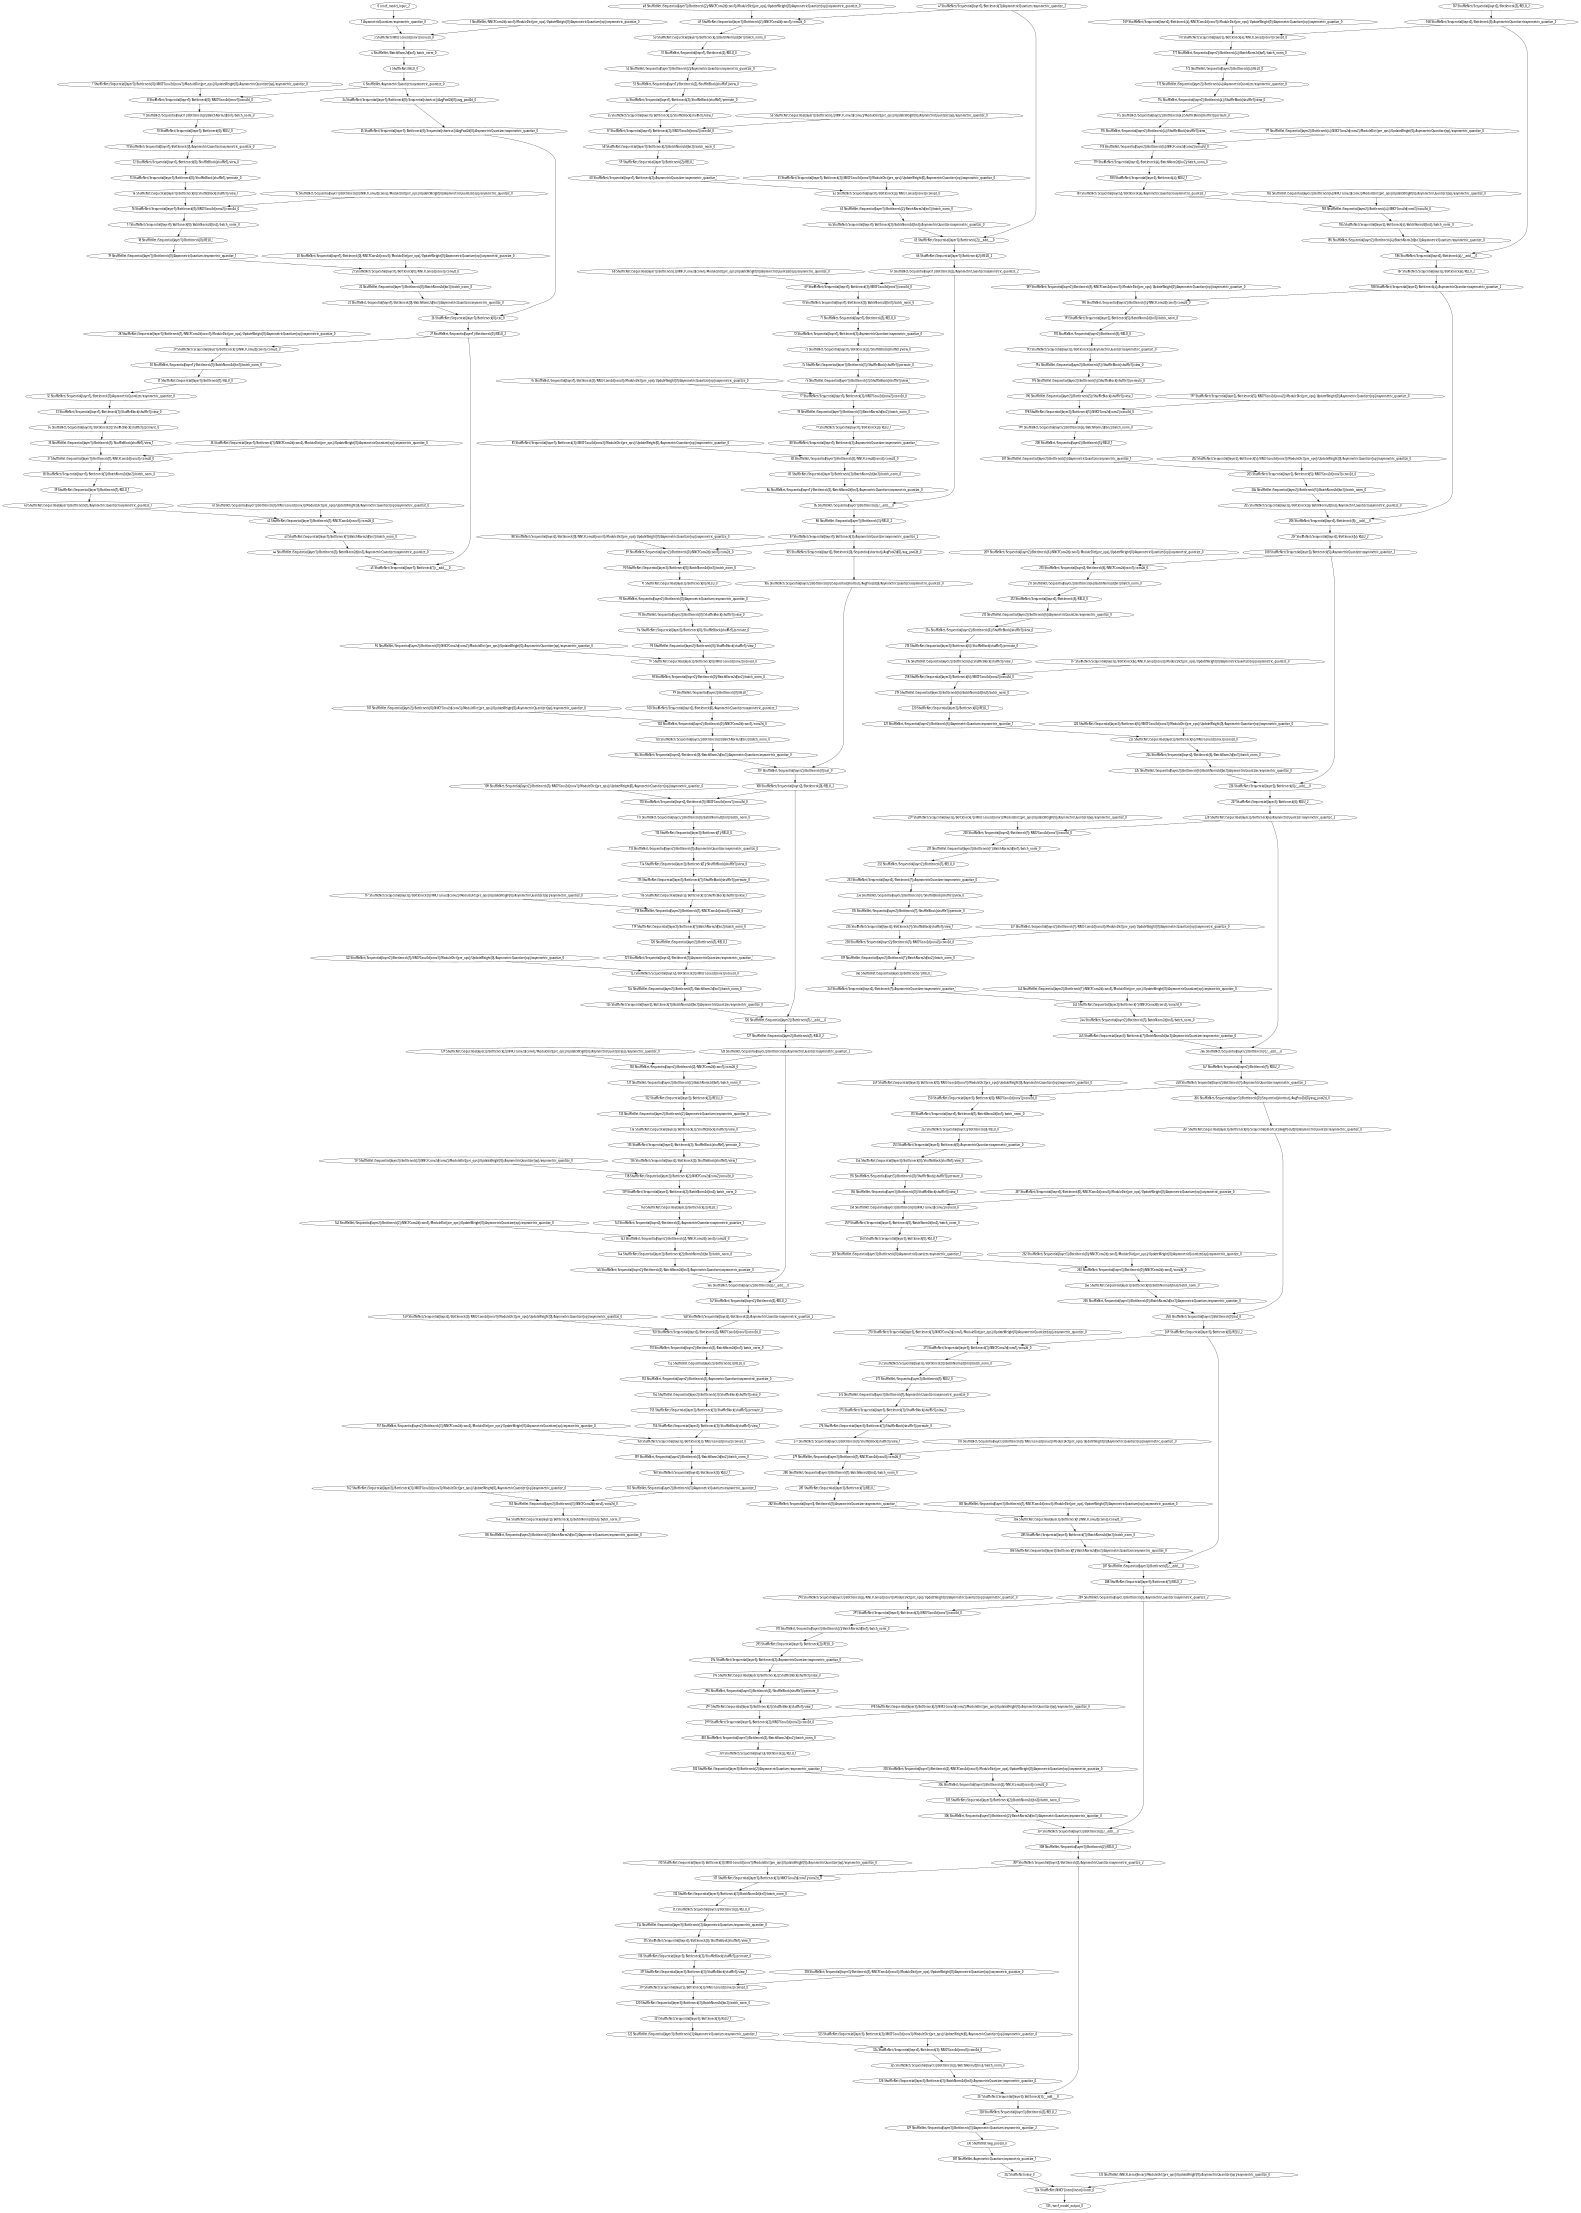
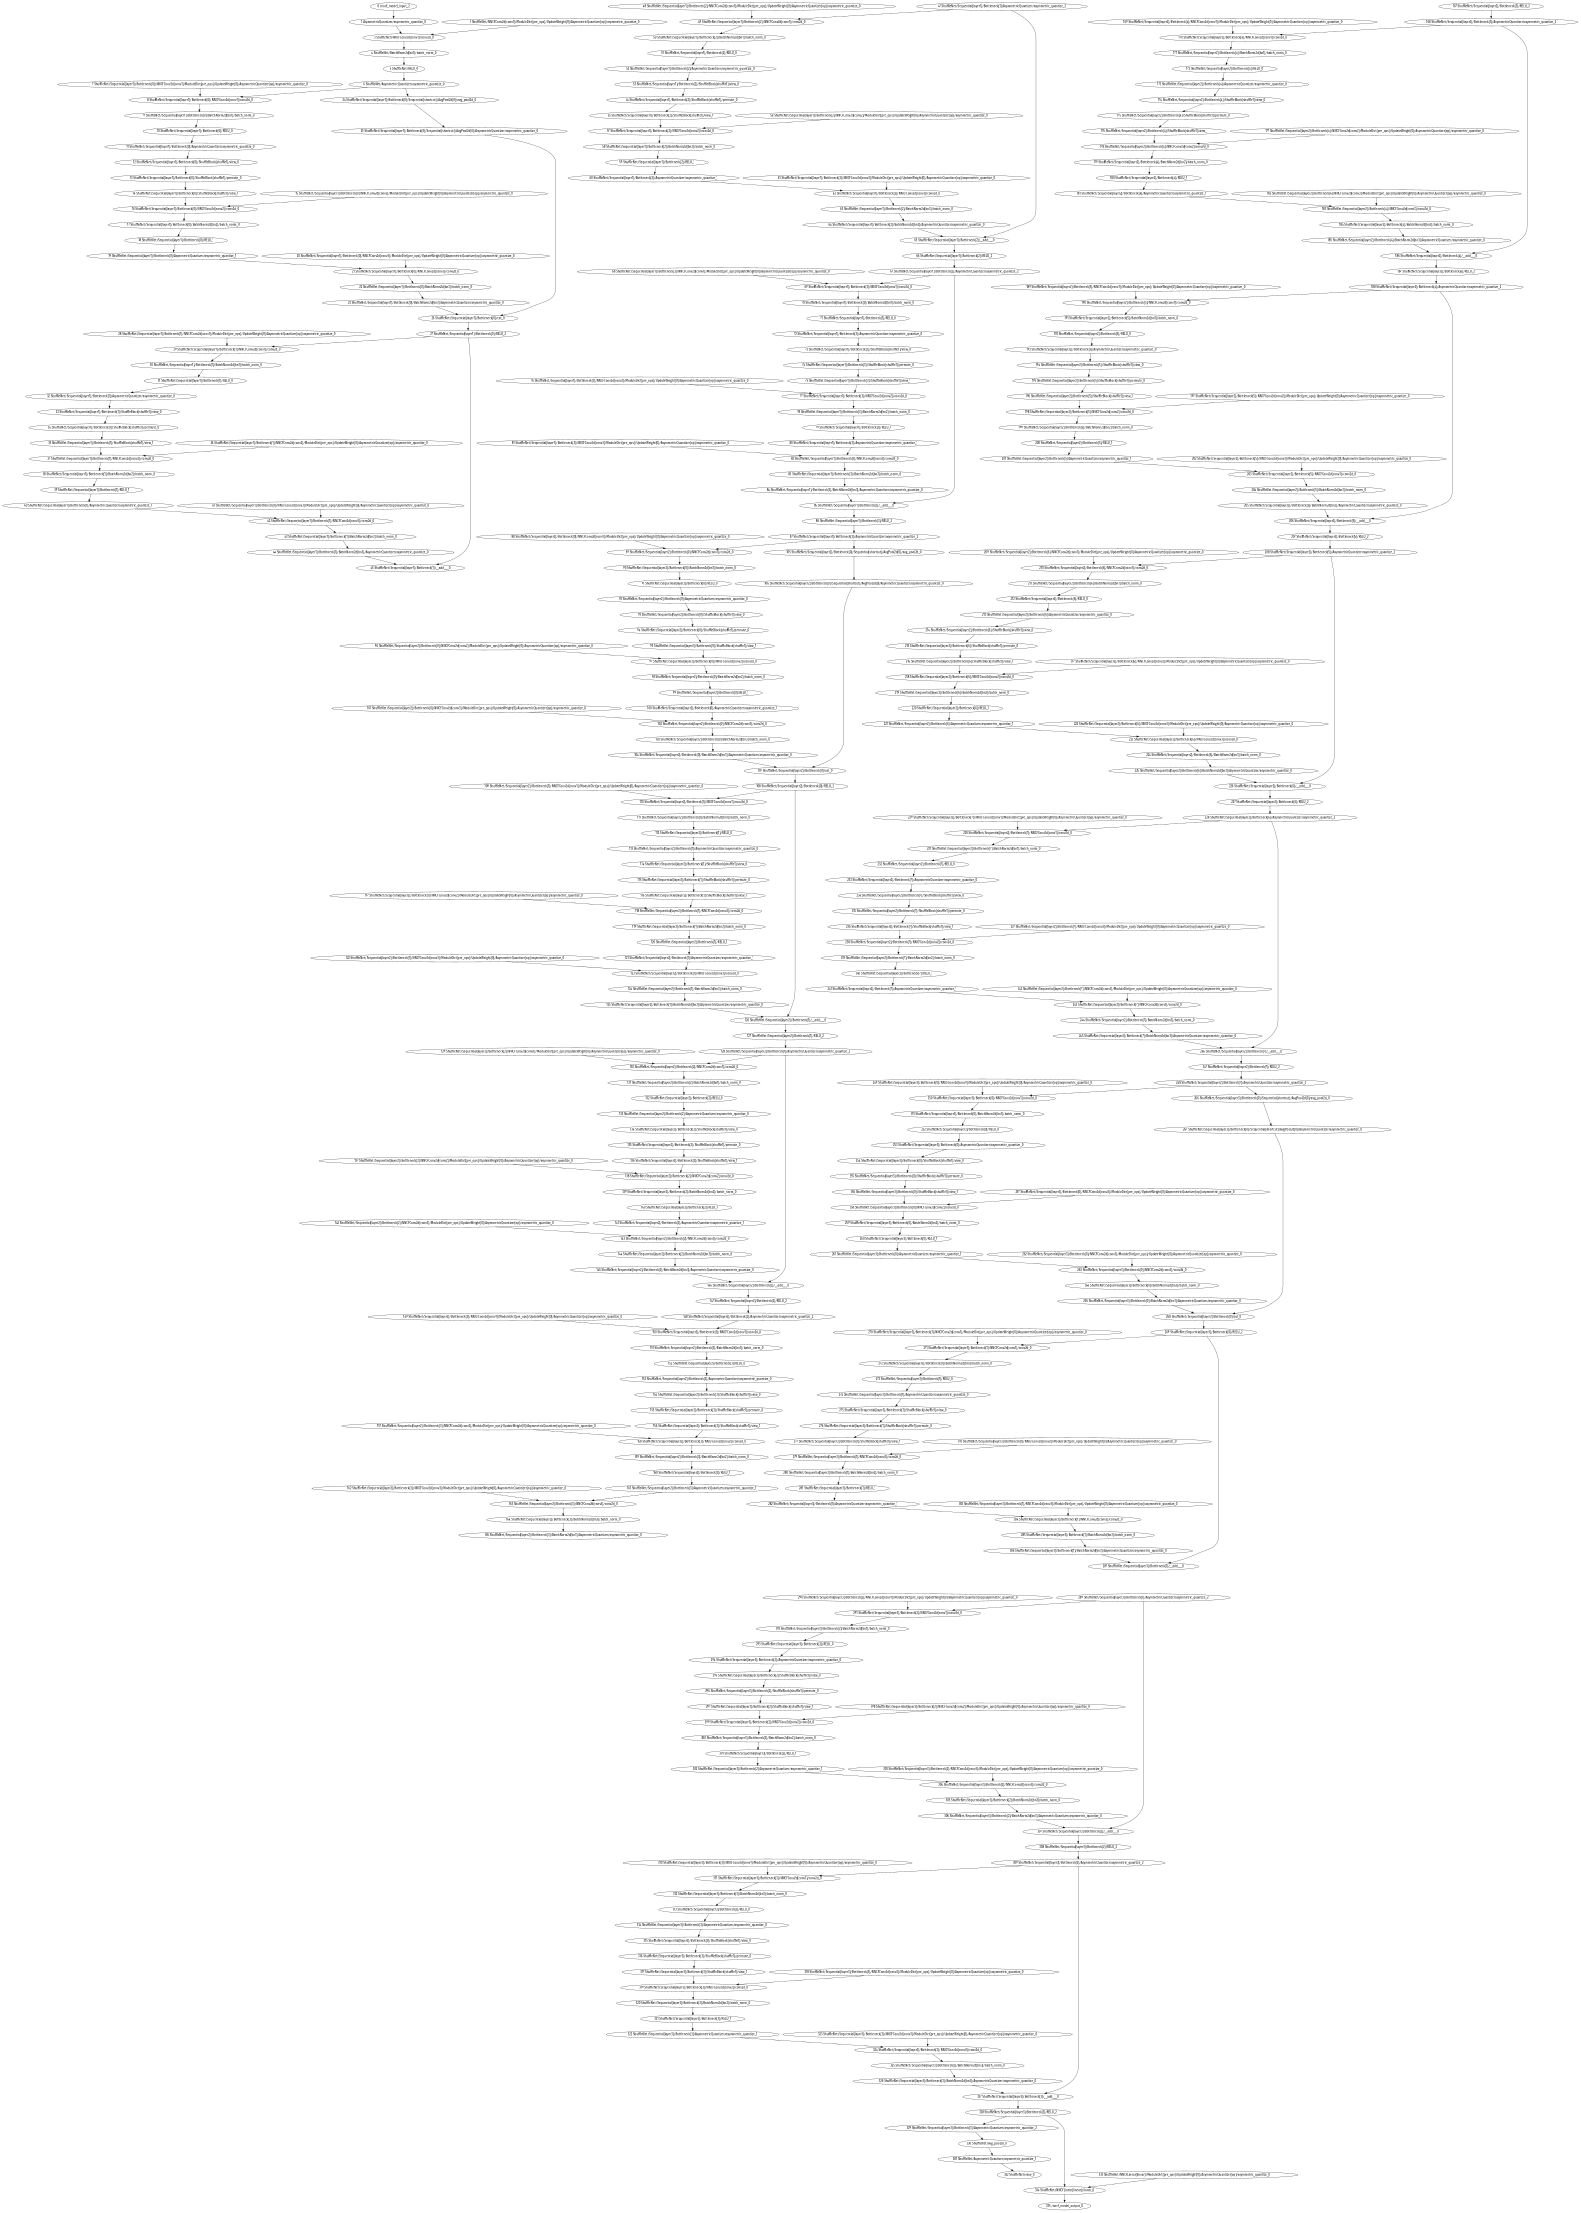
(1143, 1582) -> none
(1040, 2182) -> (1065, 2145)
